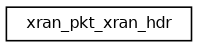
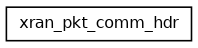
(99, 24) -> (99, 24)
